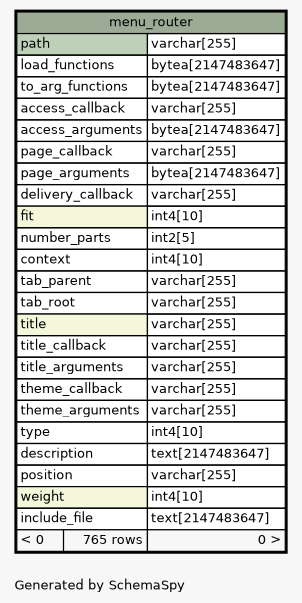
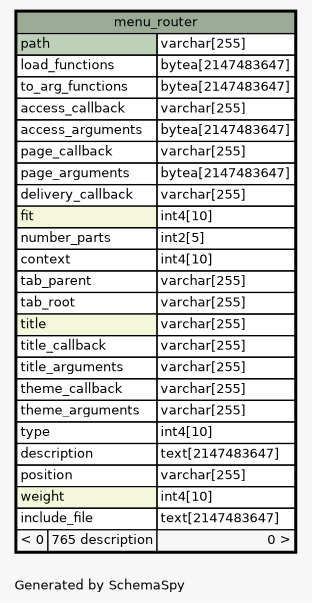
(113, 540) -> (102, 540)
